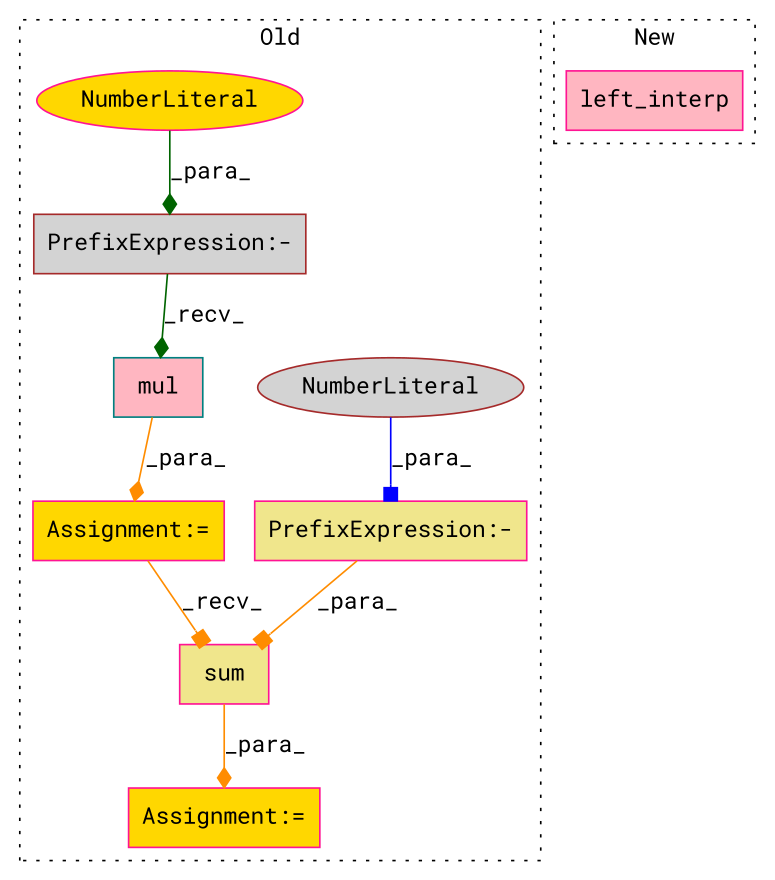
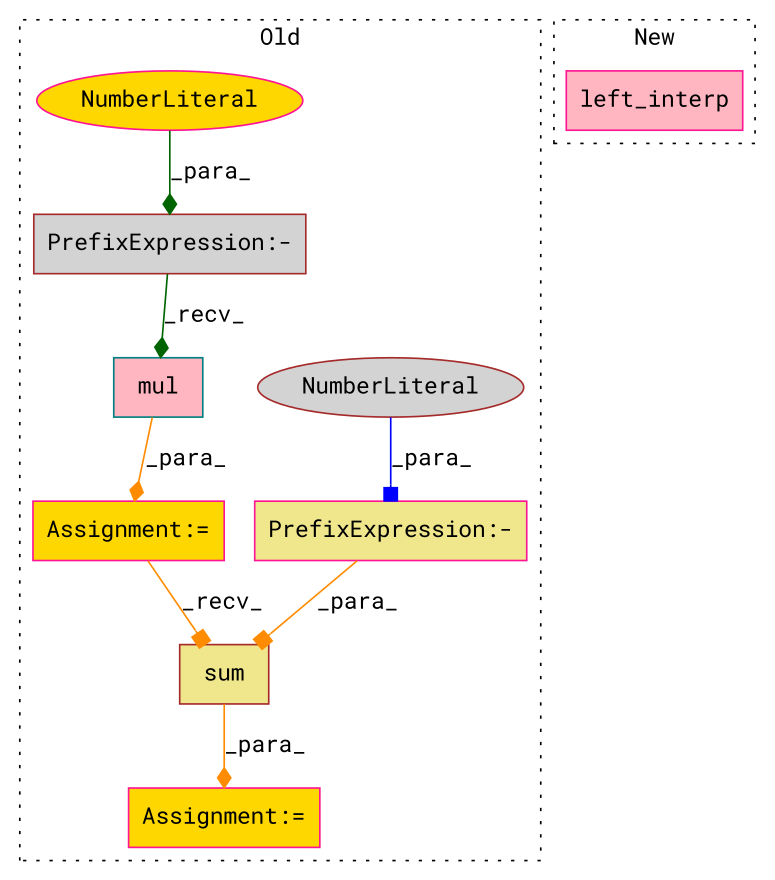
(224, 674) -> (224, 674)
